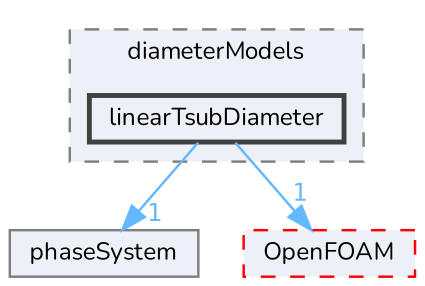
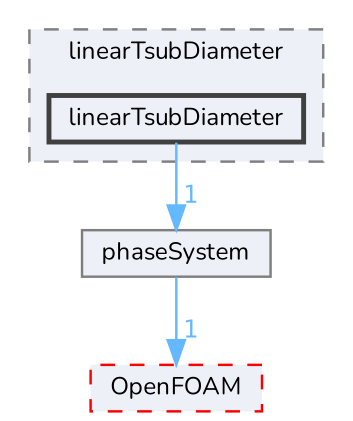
(217, 53) -> (176, 53)
(265, 177) -> (176, 309)
